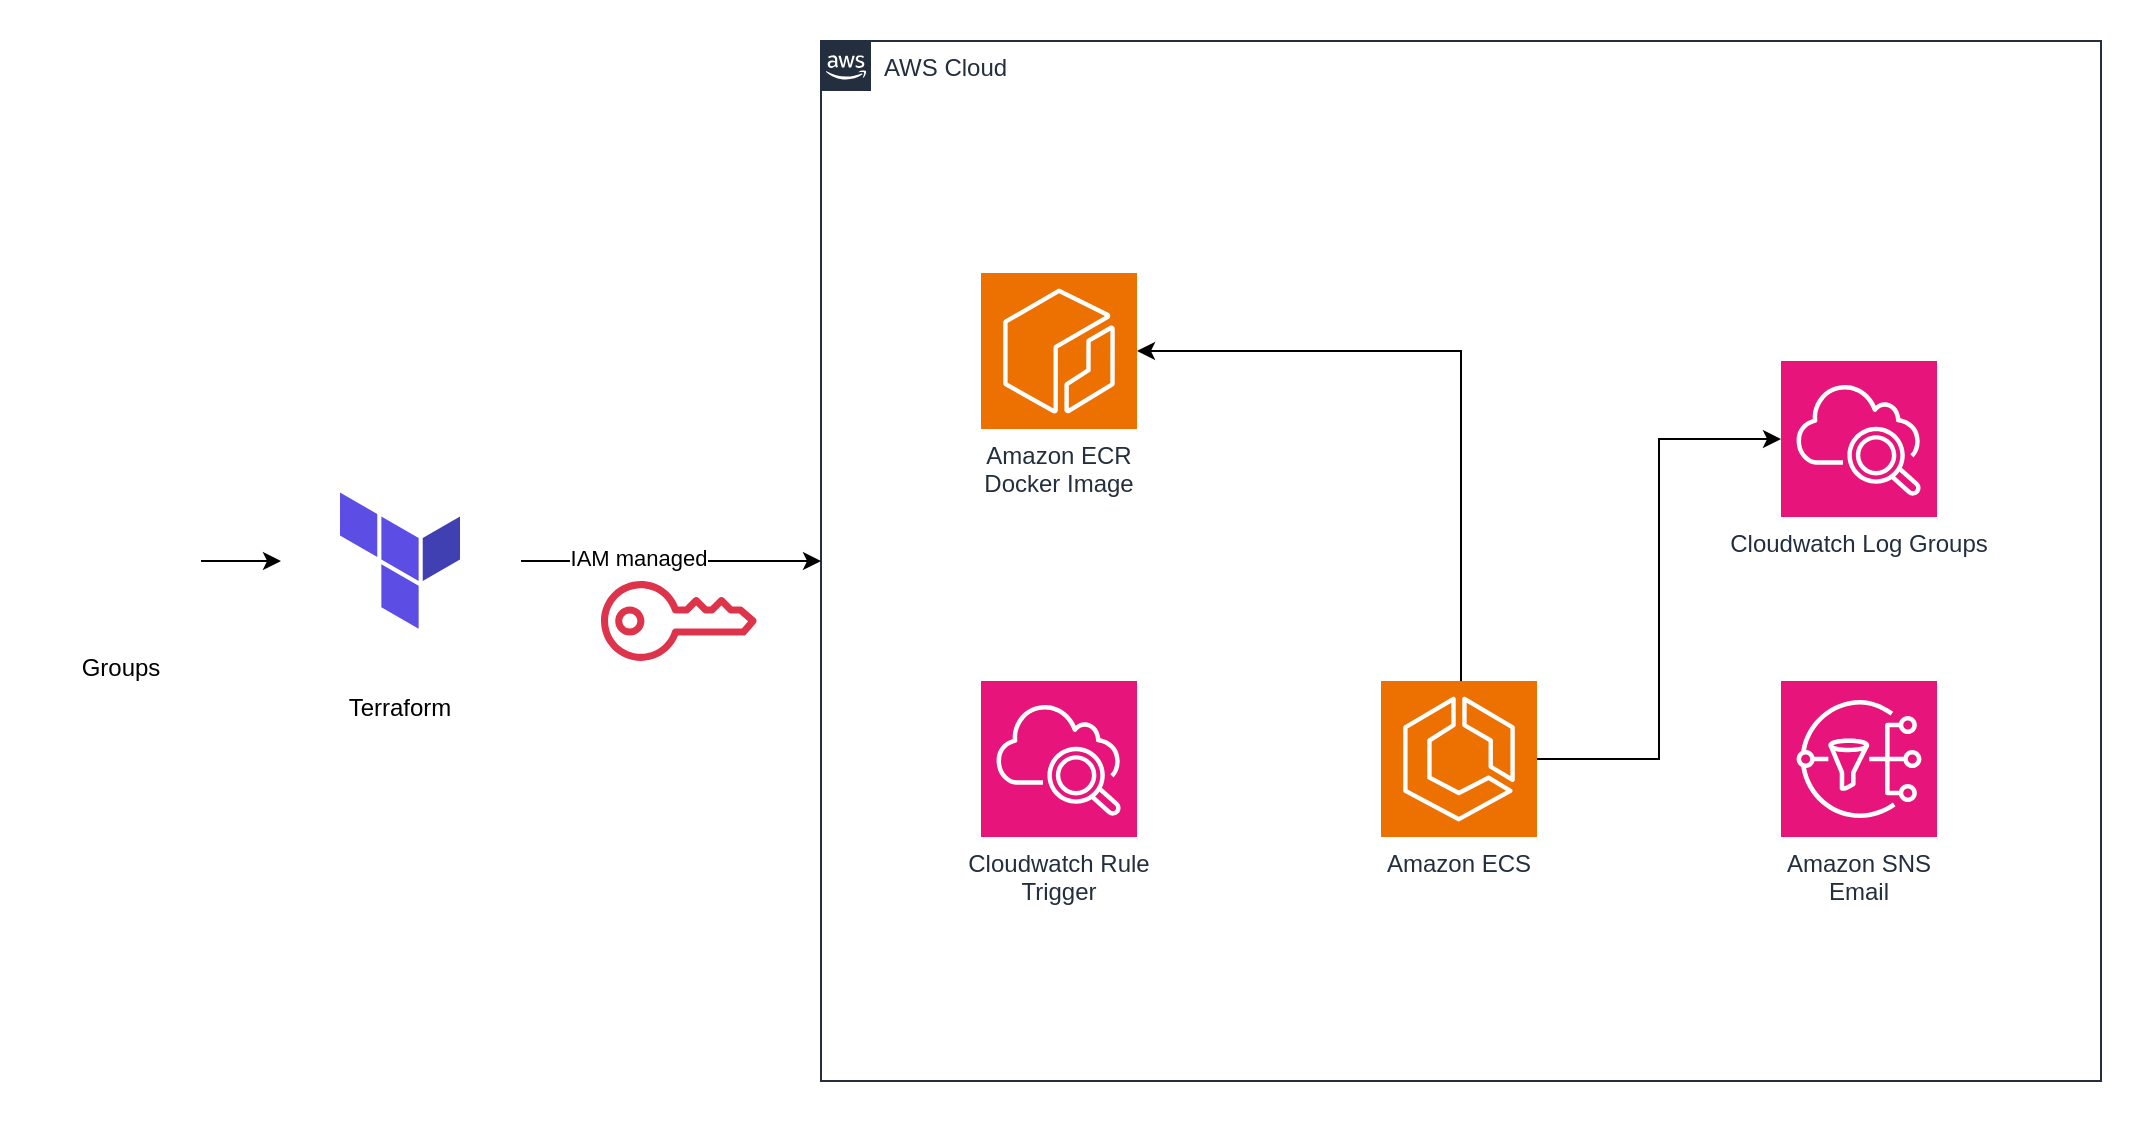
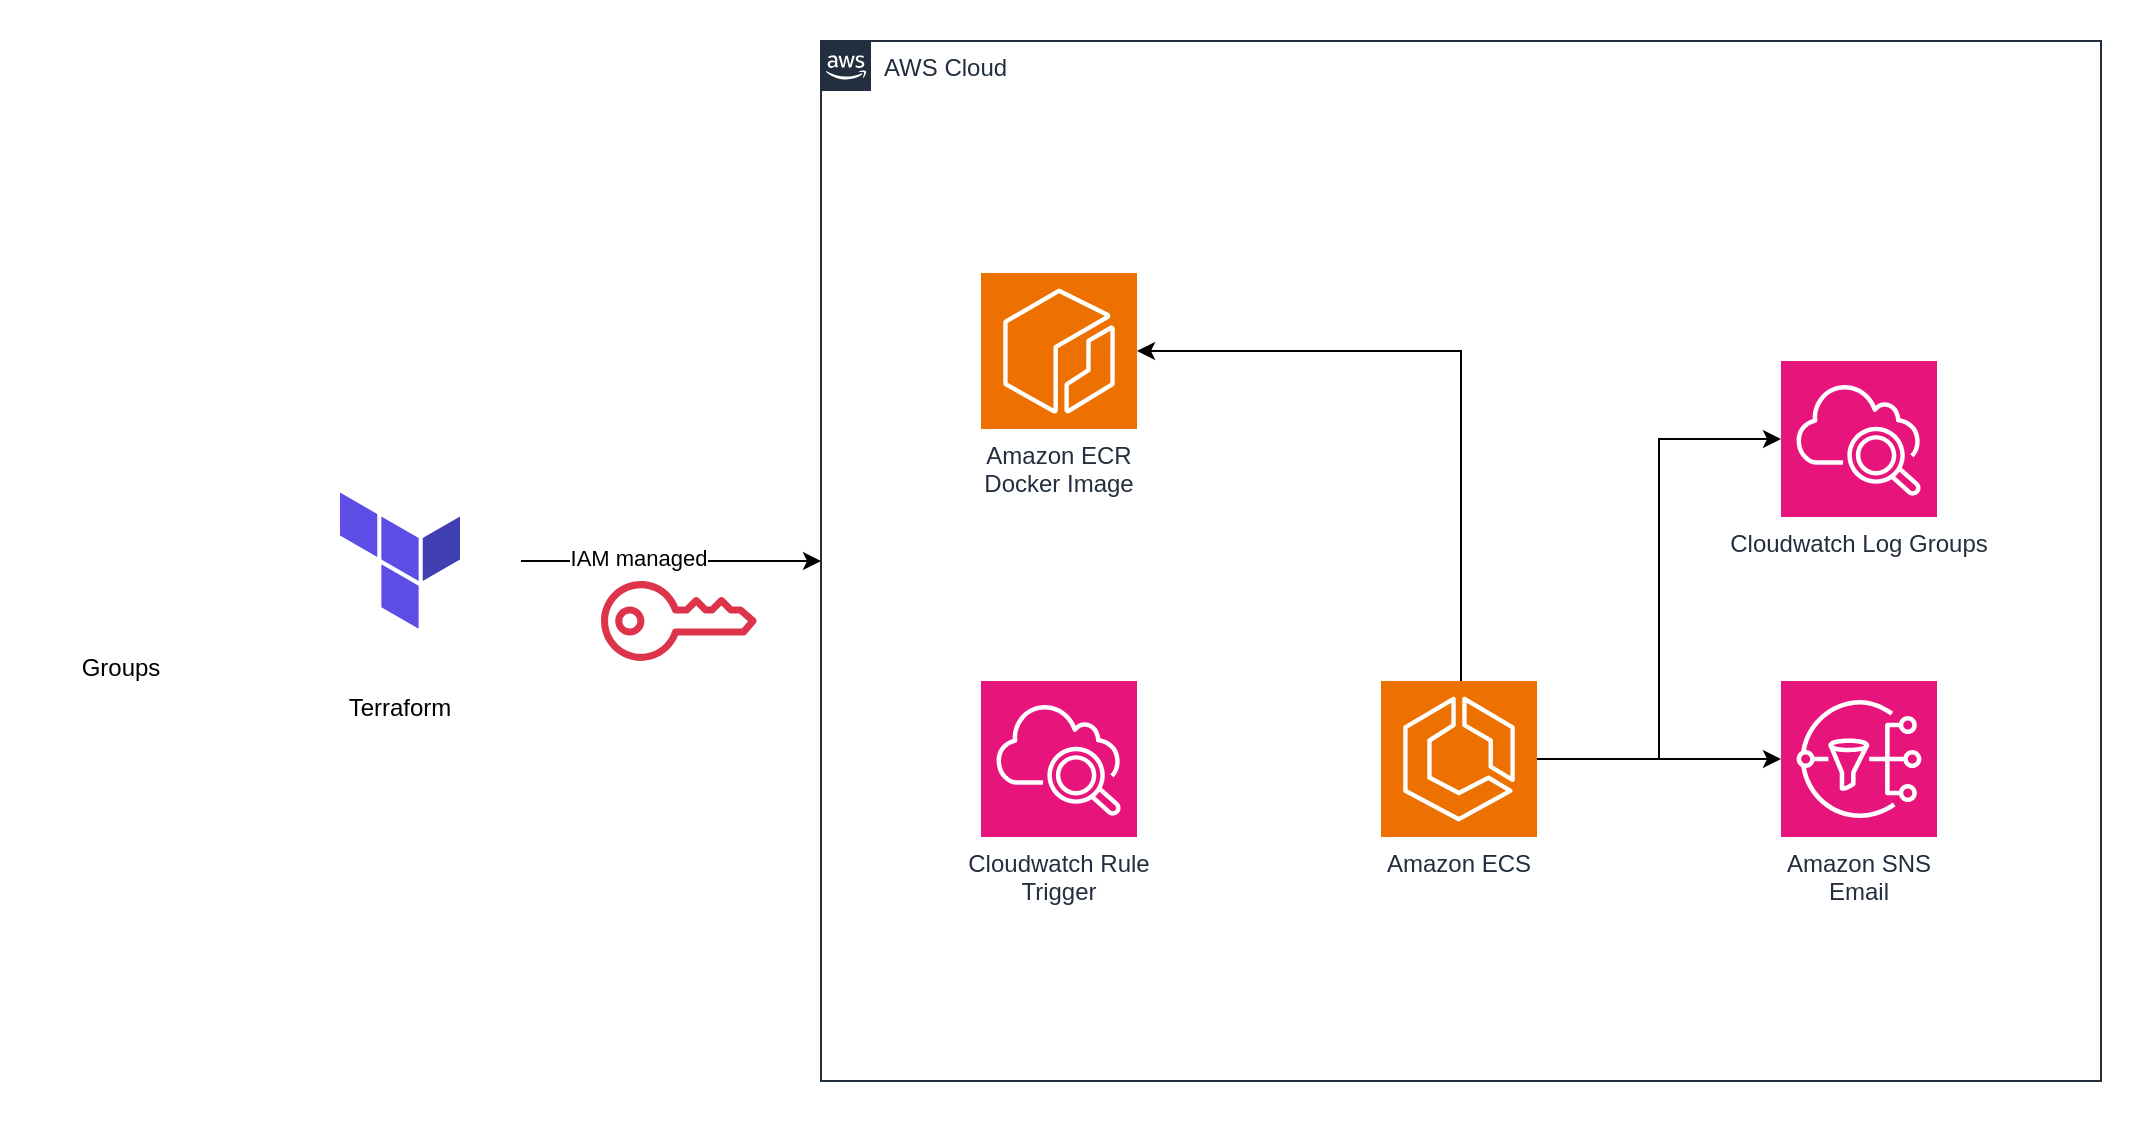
(234, 561) -> none
none -> (1715, 759)
